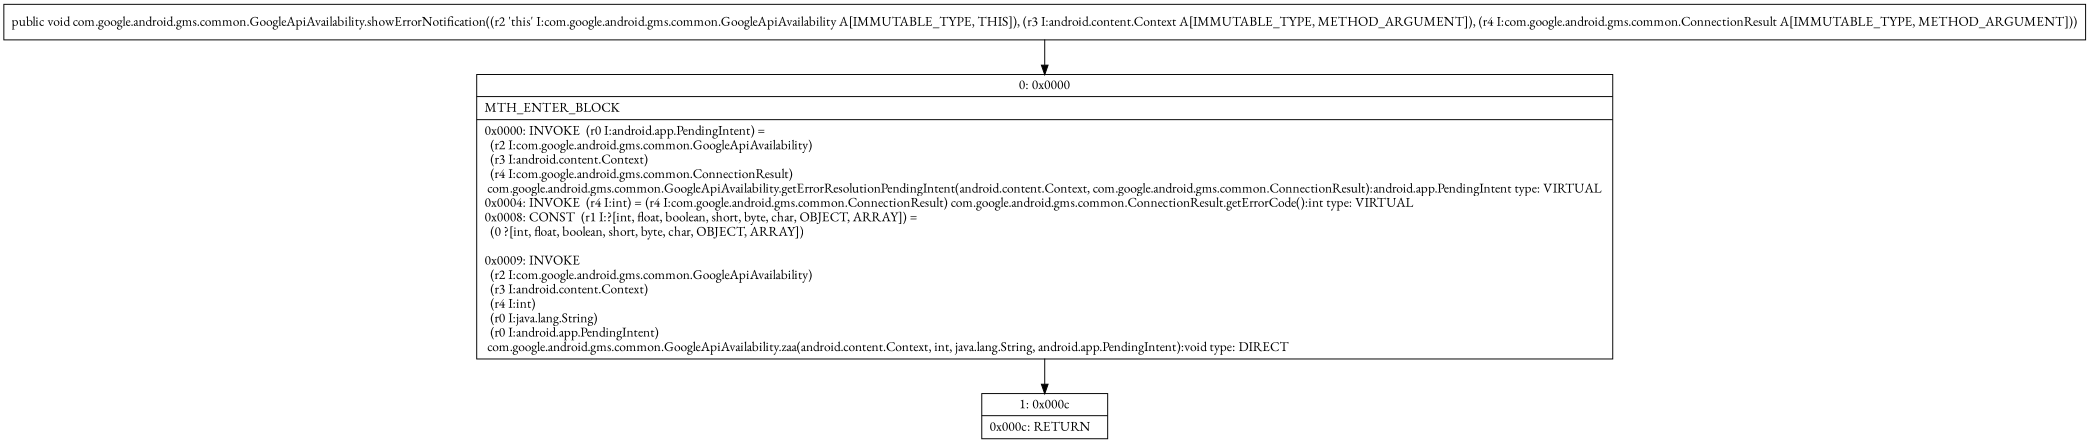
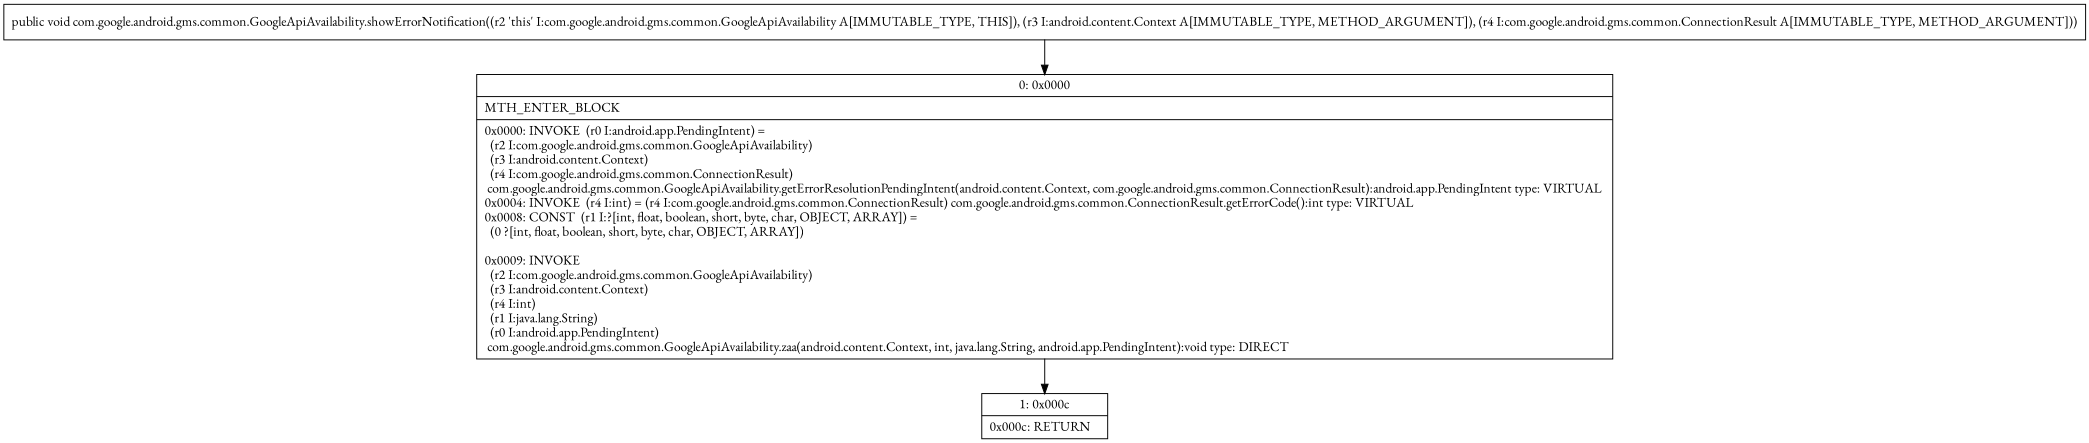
(541, 318) -> (541, 318)
